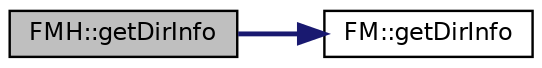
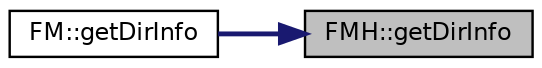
(269, 34) -> (249, 34)
